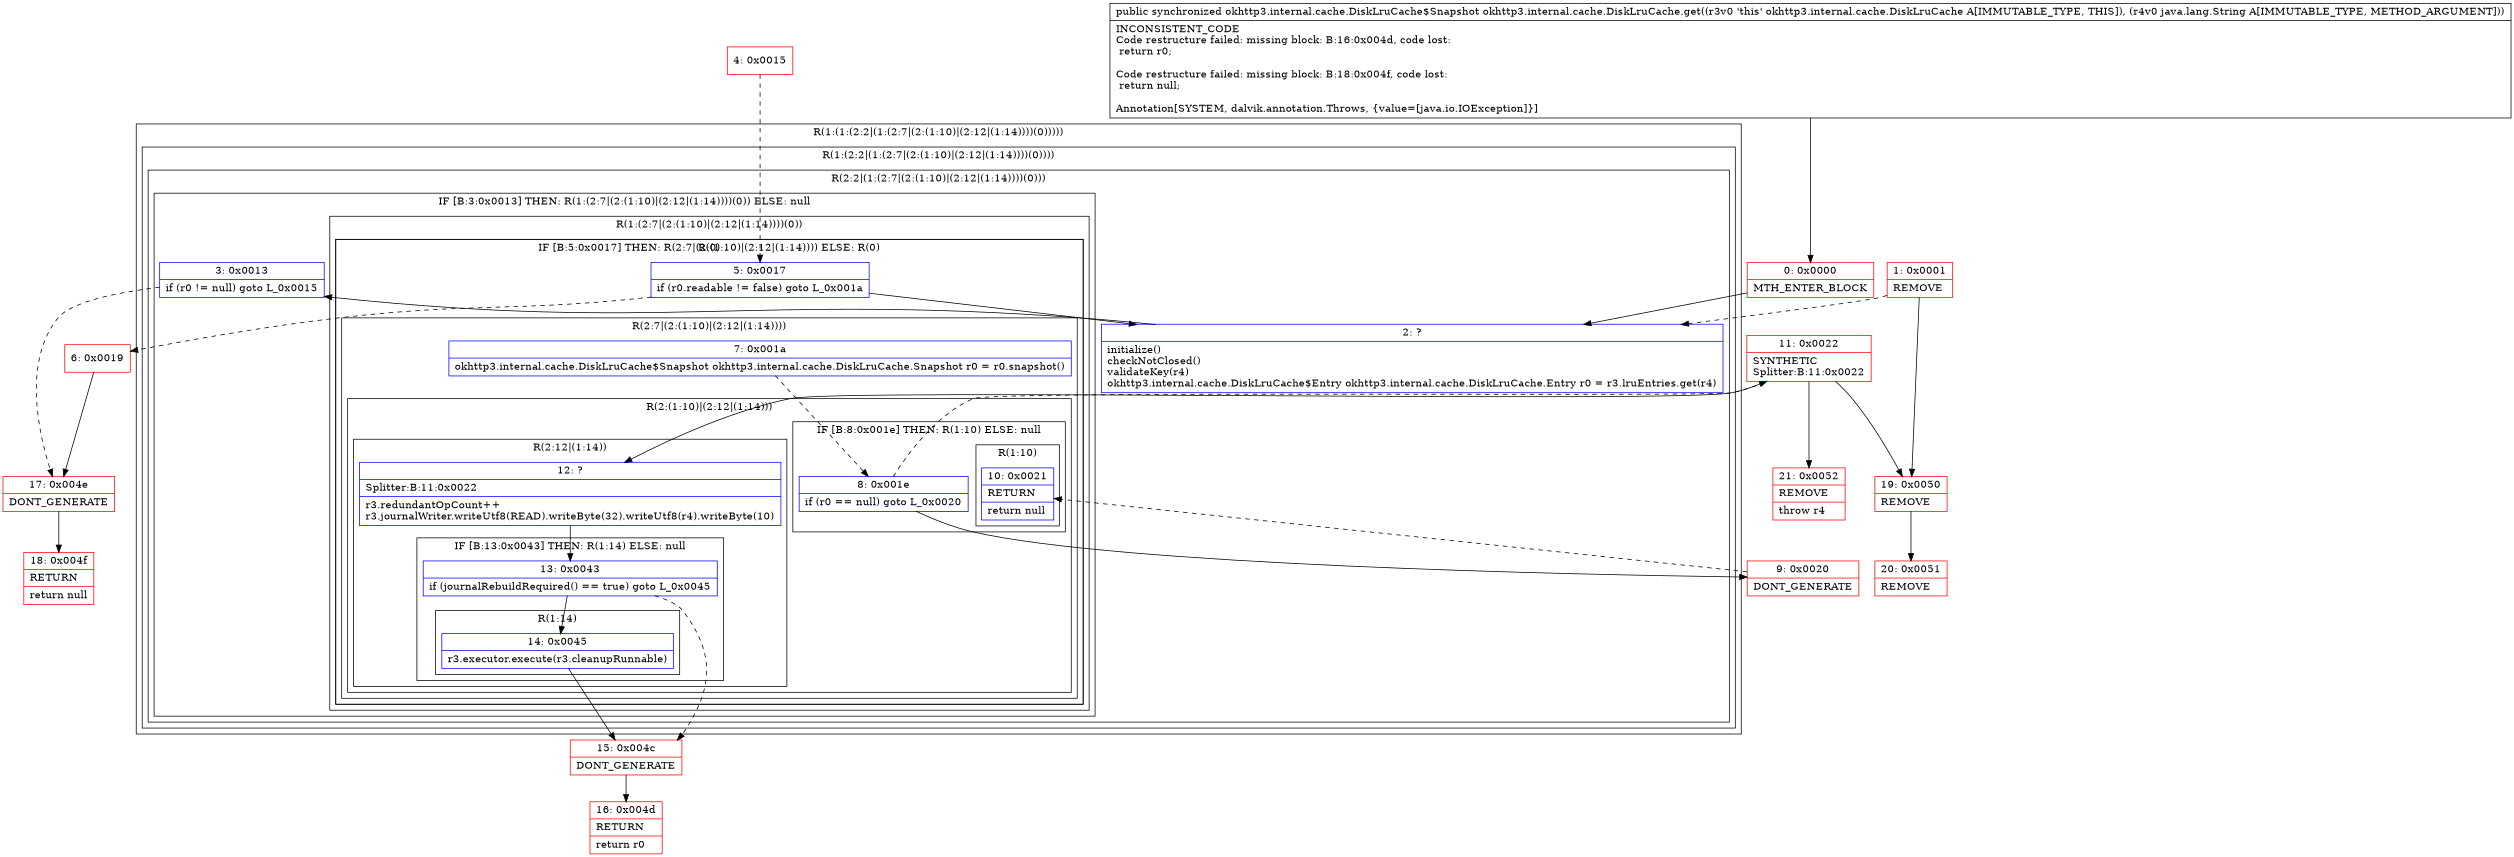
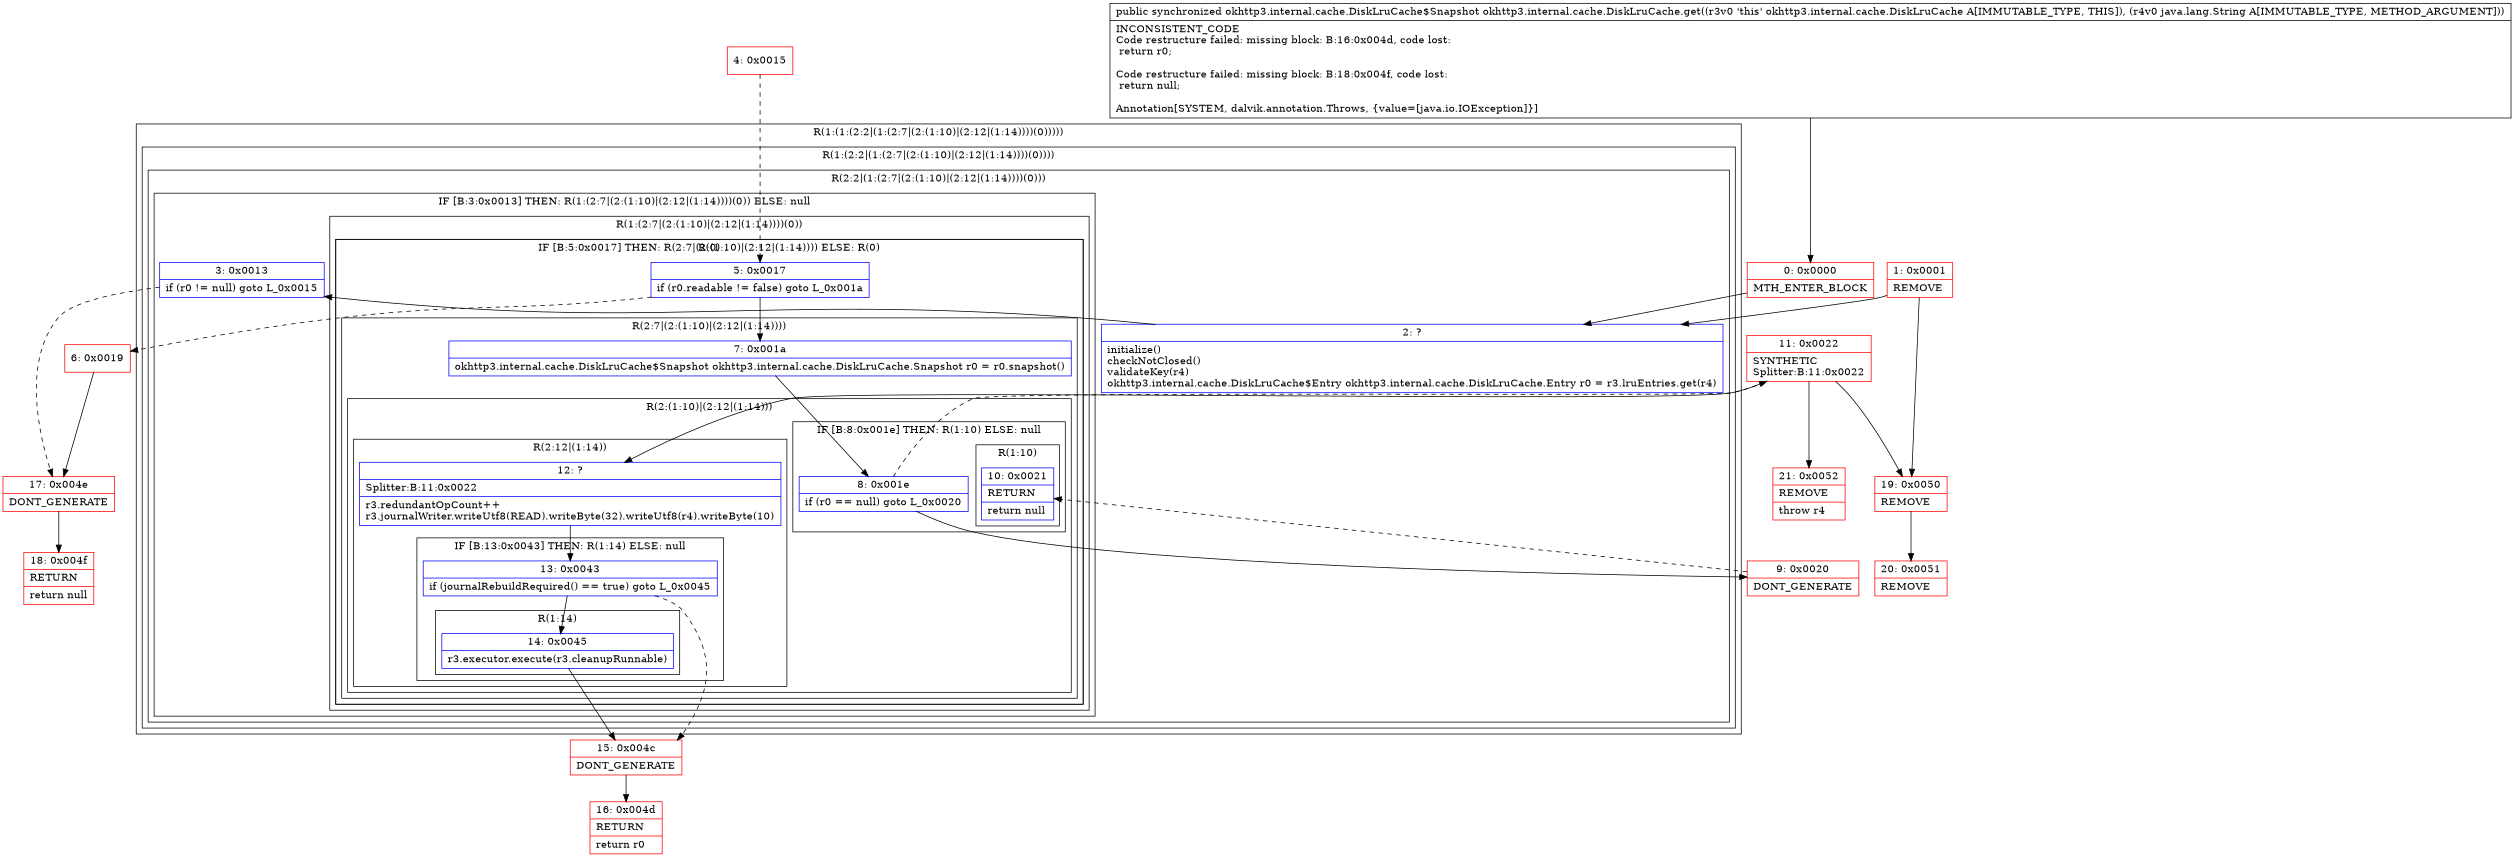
(999, 308) -> (760, 323)
(1788, 311) -> (1788, 311)
(824, 428) -> (824, 428)
